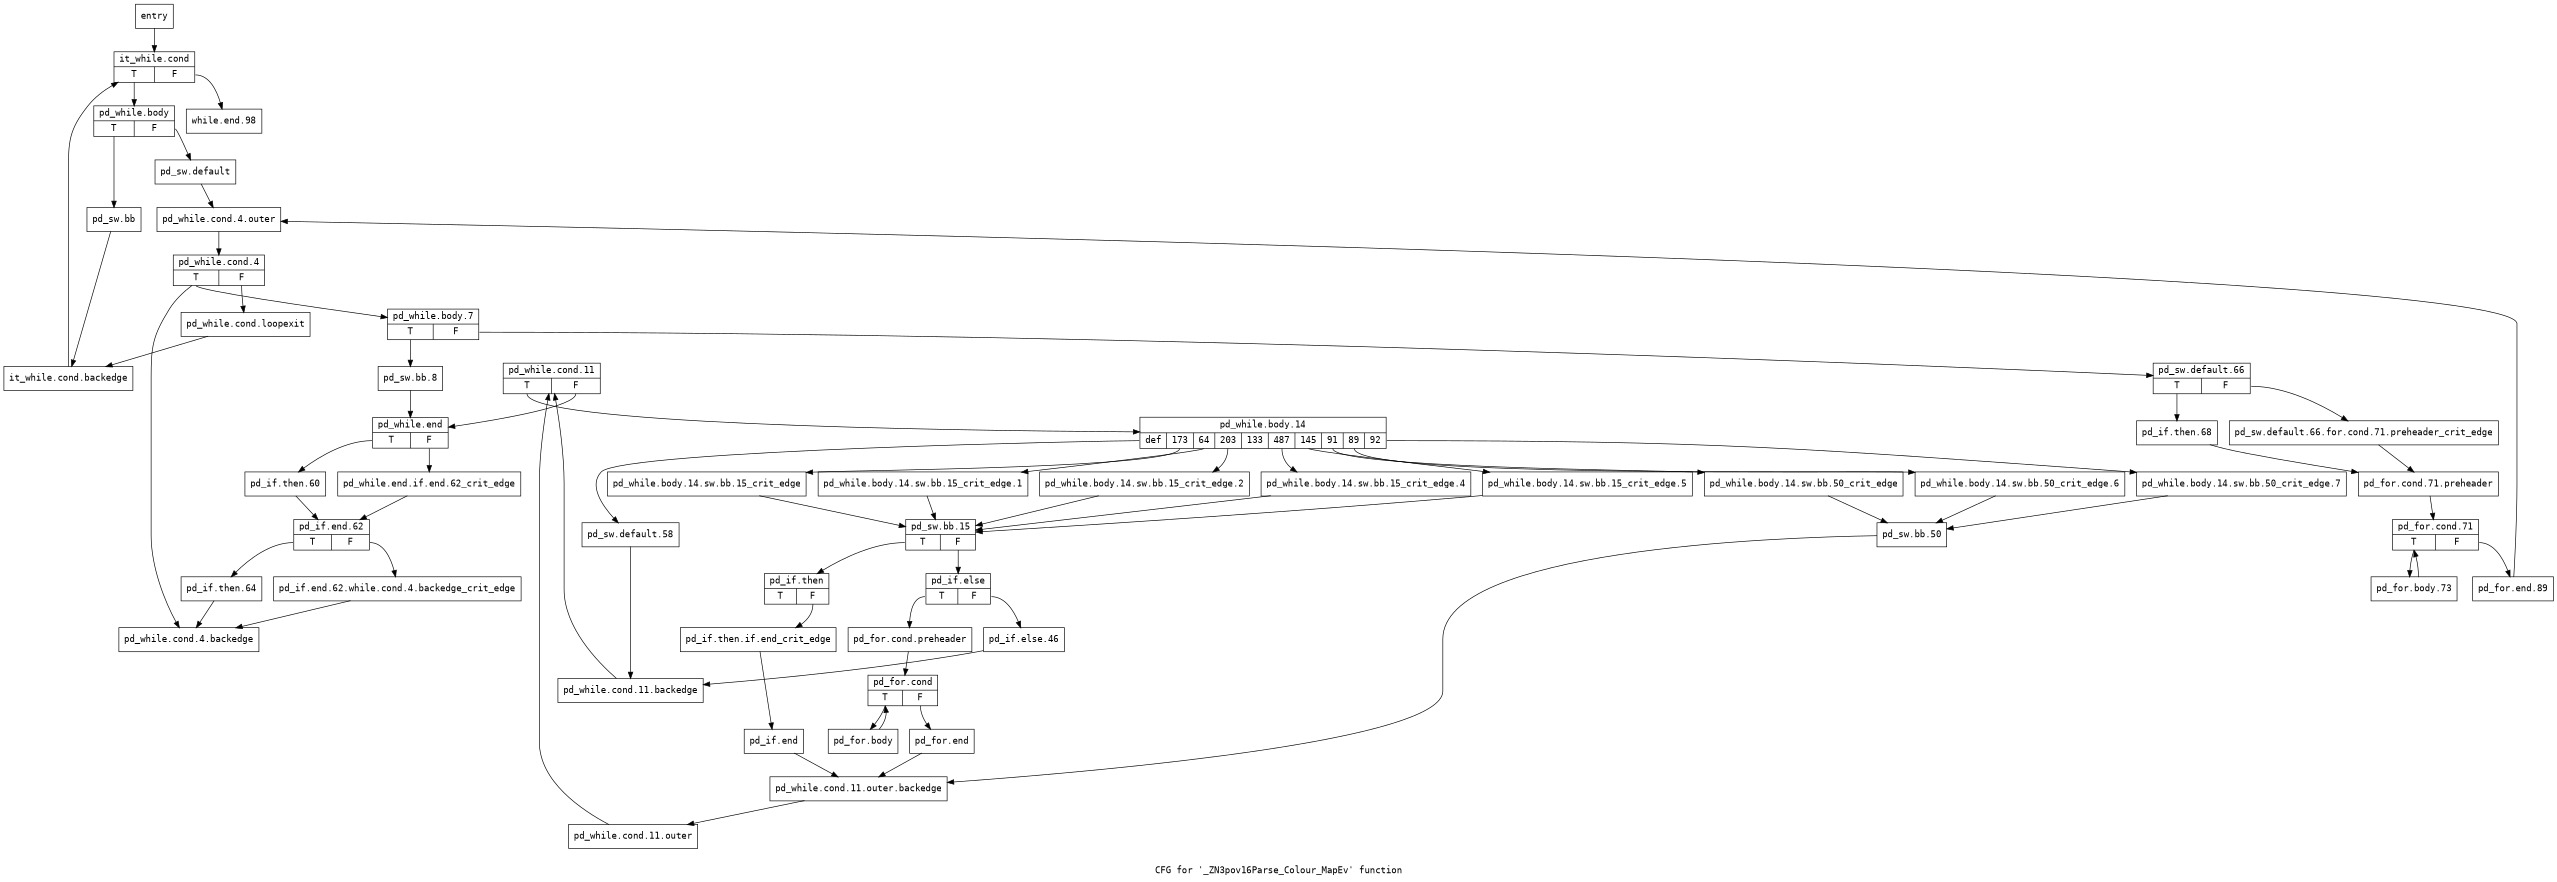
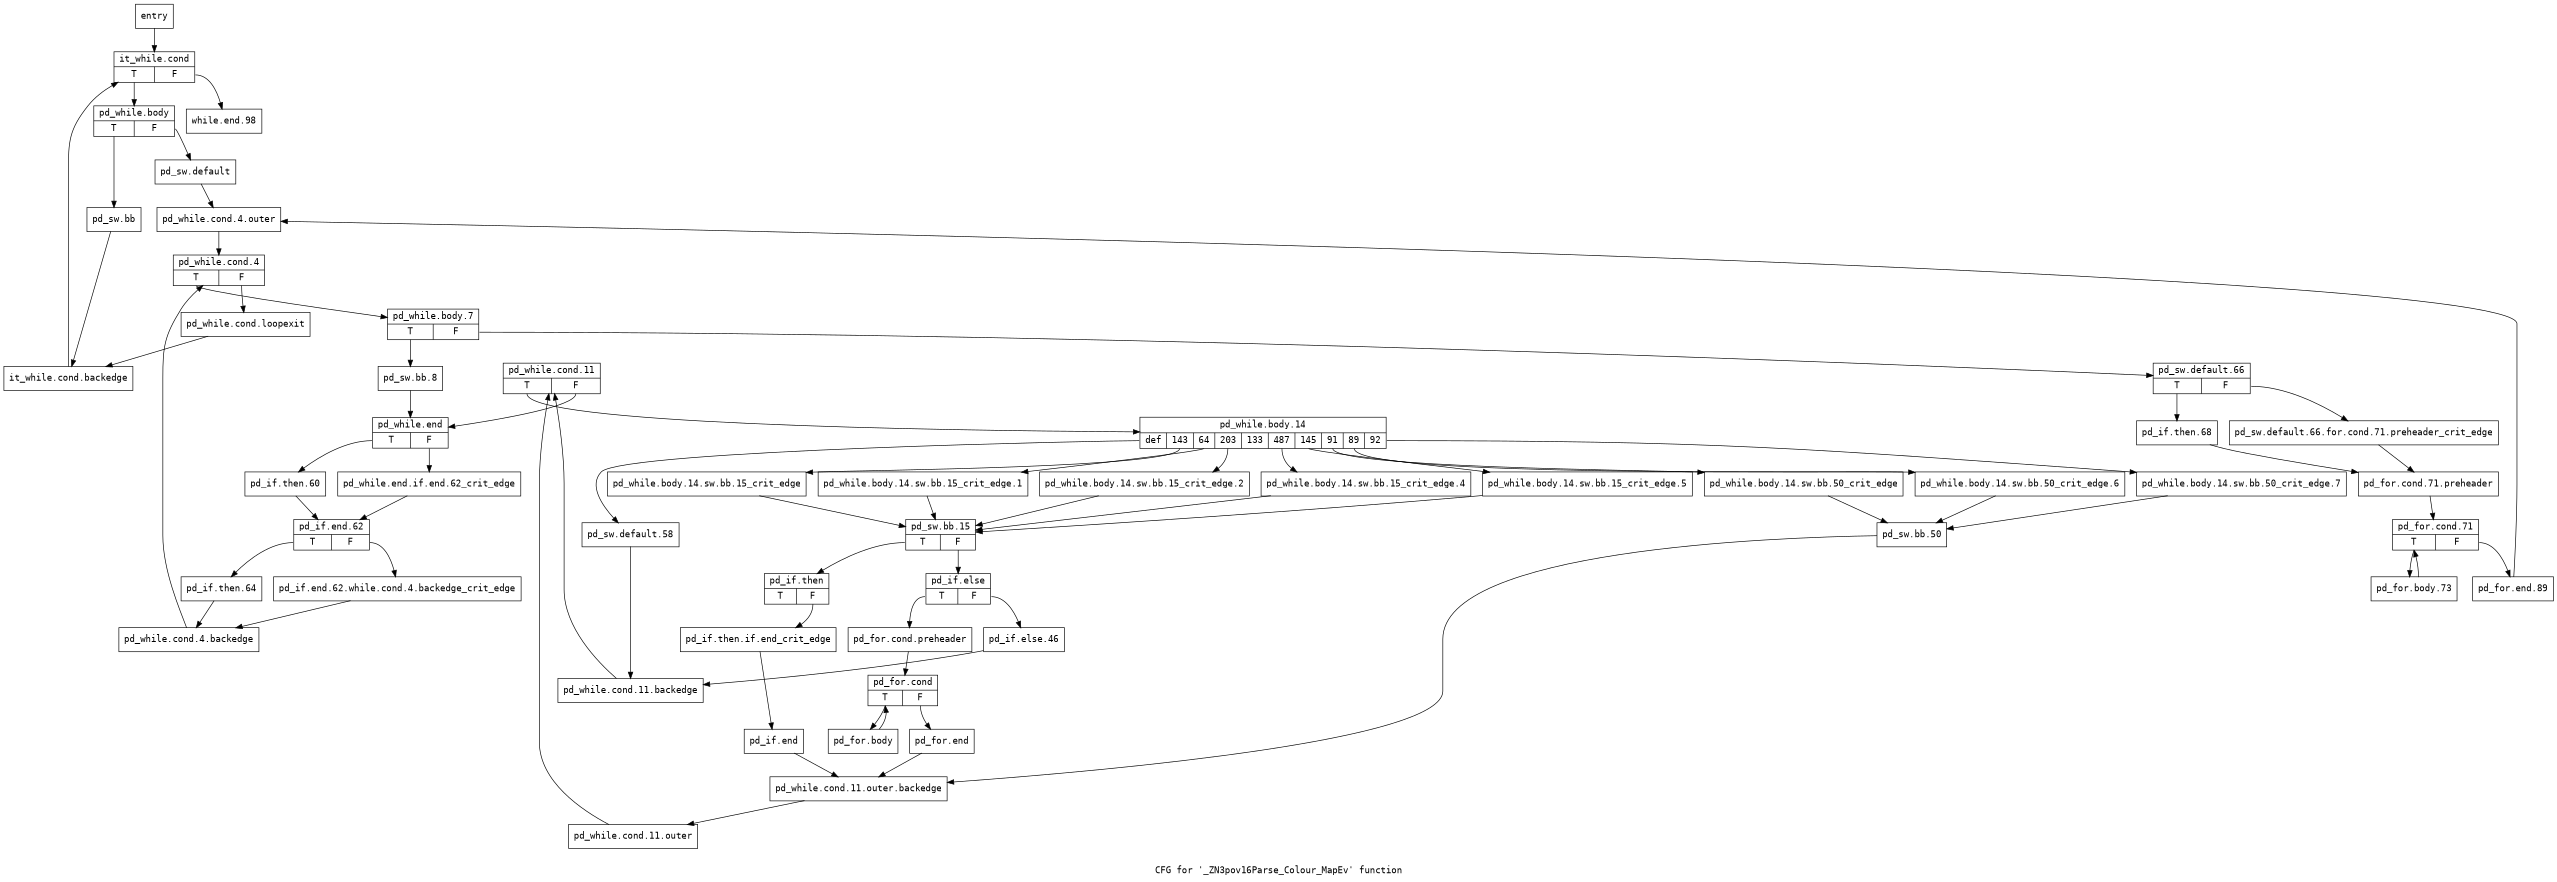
(1180, 440) -> (1180, 440)
(151, 449) -> (163, 456)
